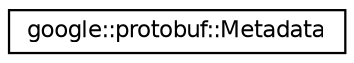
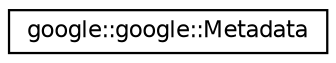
(177, 32) -> (168, 32)
